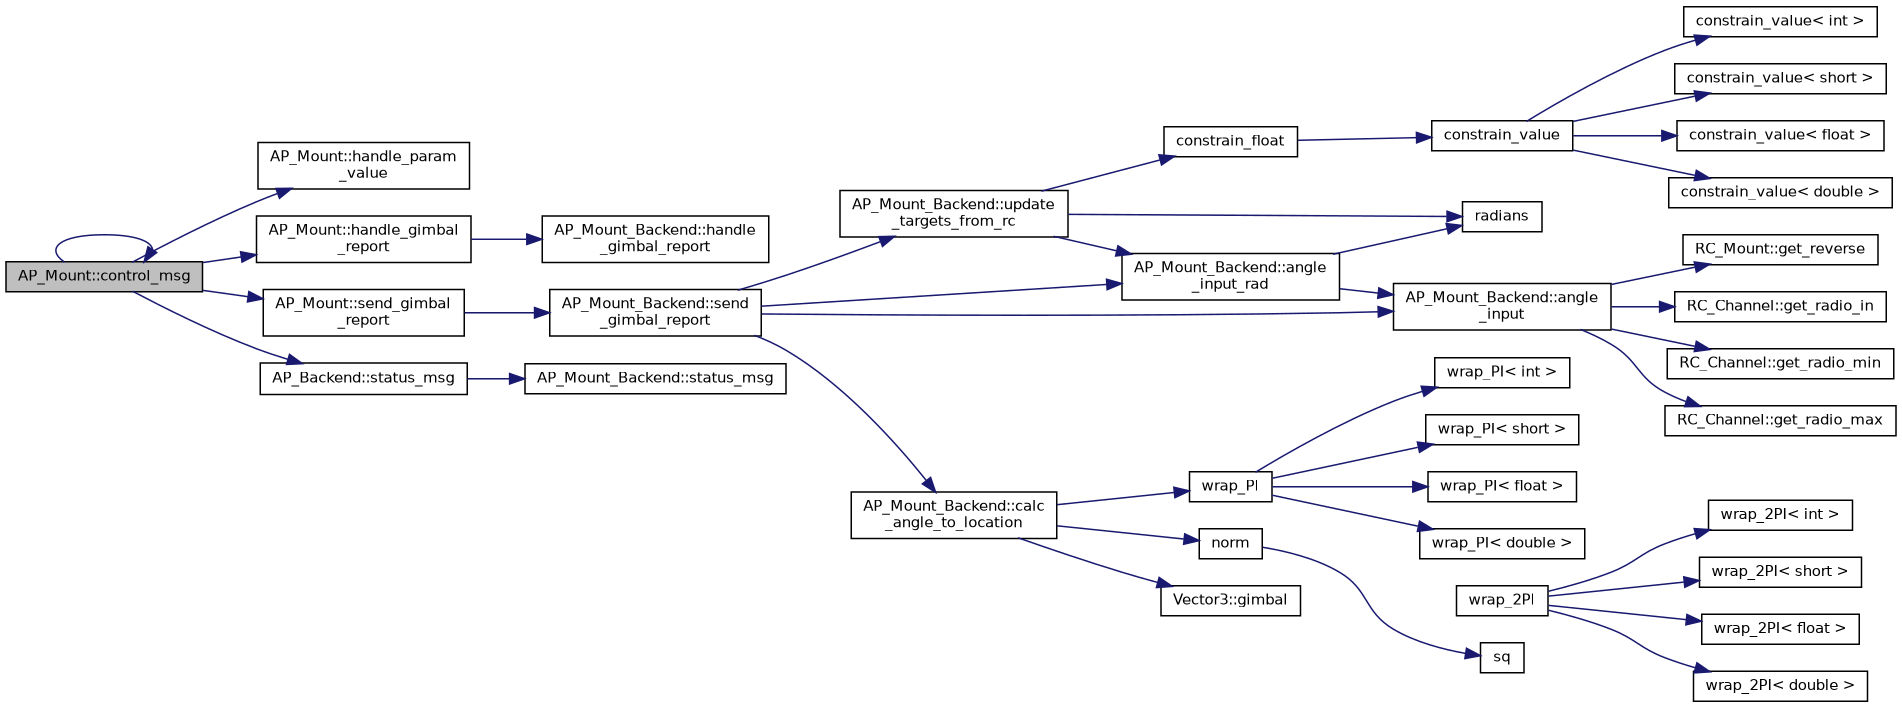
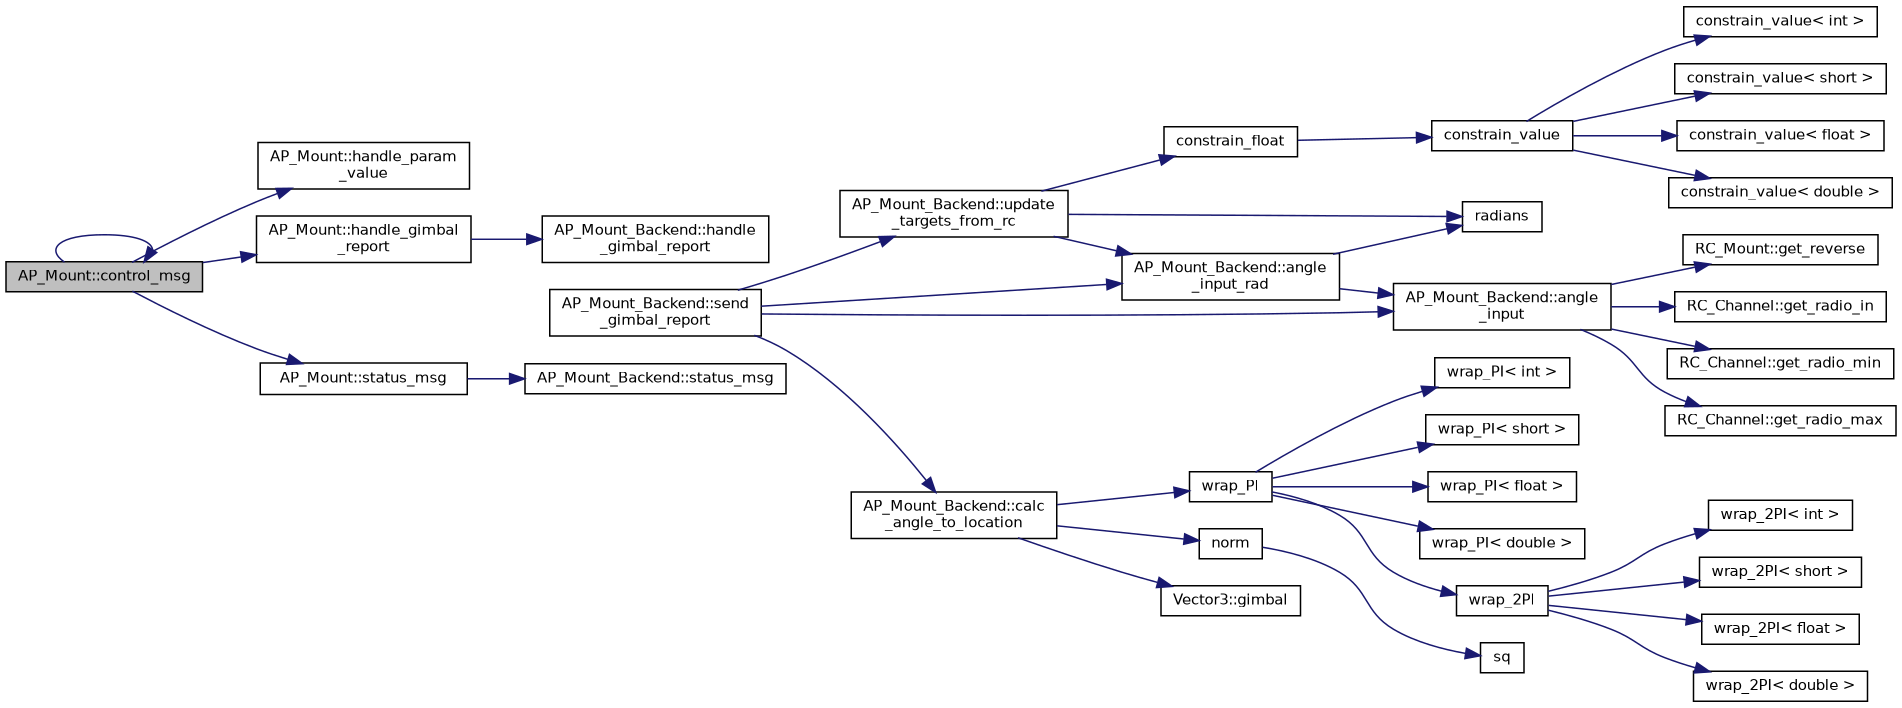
(364, 313) -> none
(364, 379) -> (364, 379)
none -> (1361, 535)
